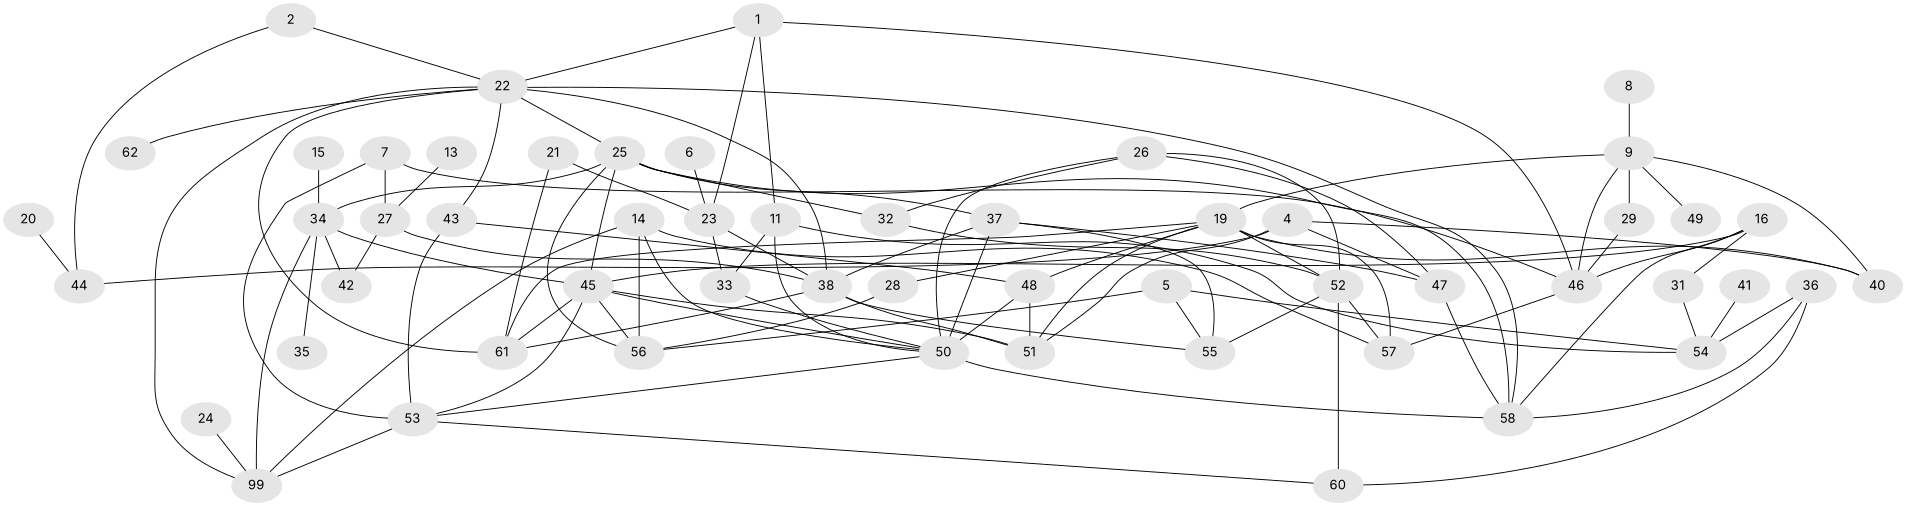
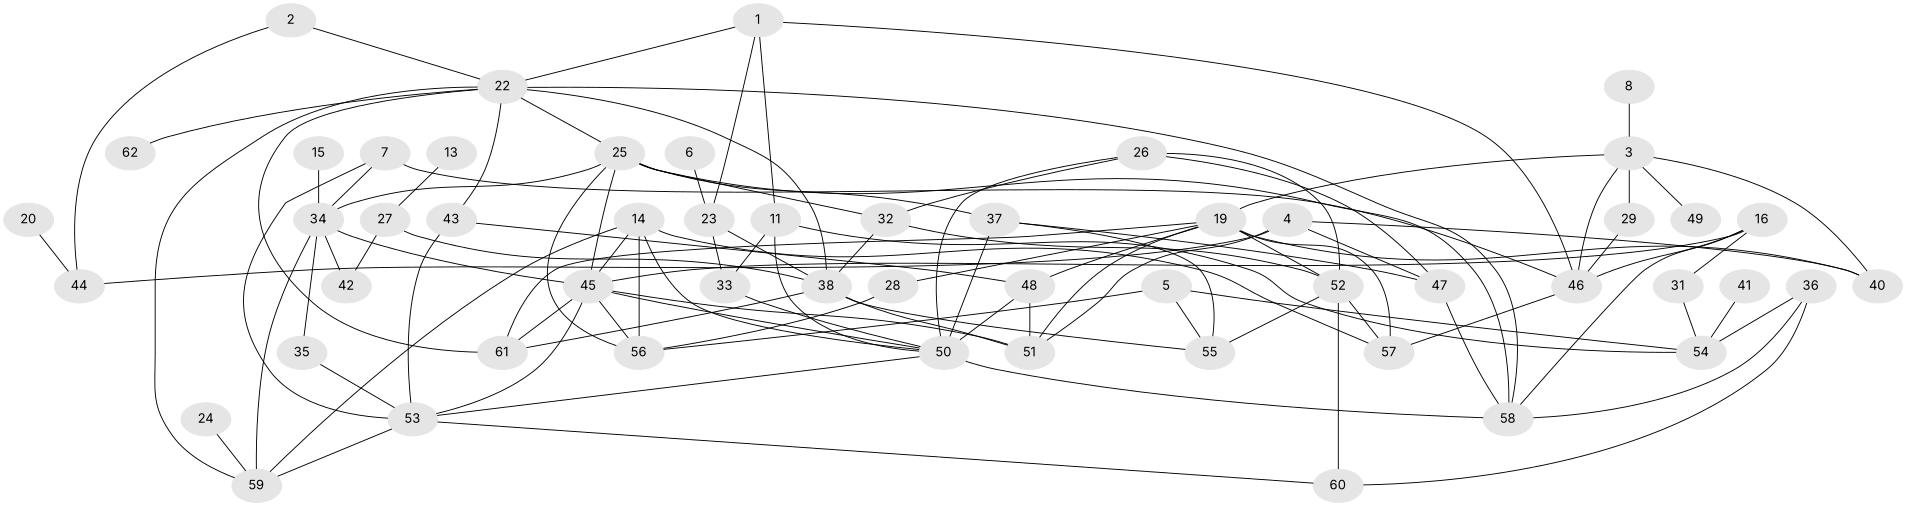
(553, 153) -> none
(1629, 153) -> (1629, 153)
(385, 187) -> (352, 186)
none -> (615, 251)
(909, 251) -> (859, 250)
none -> (356, 385)
(257, 486) -> (257, 486)
